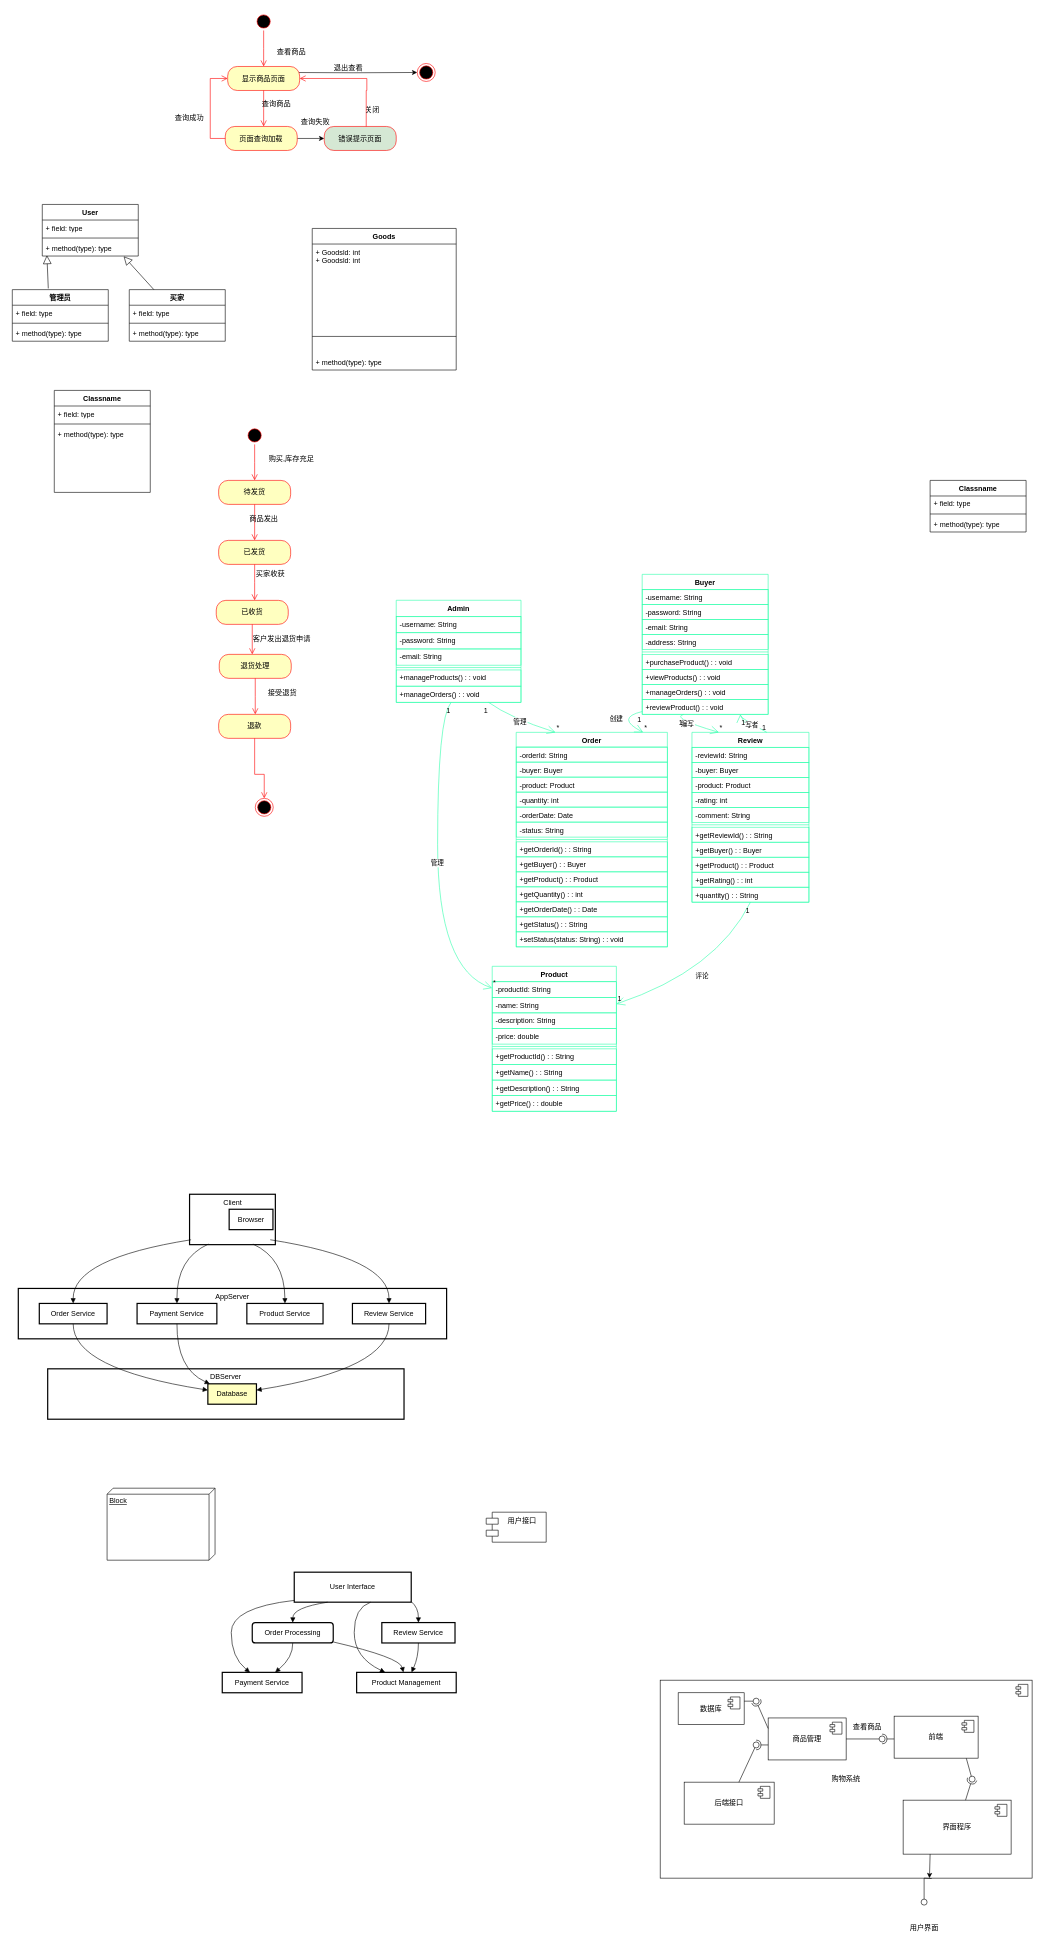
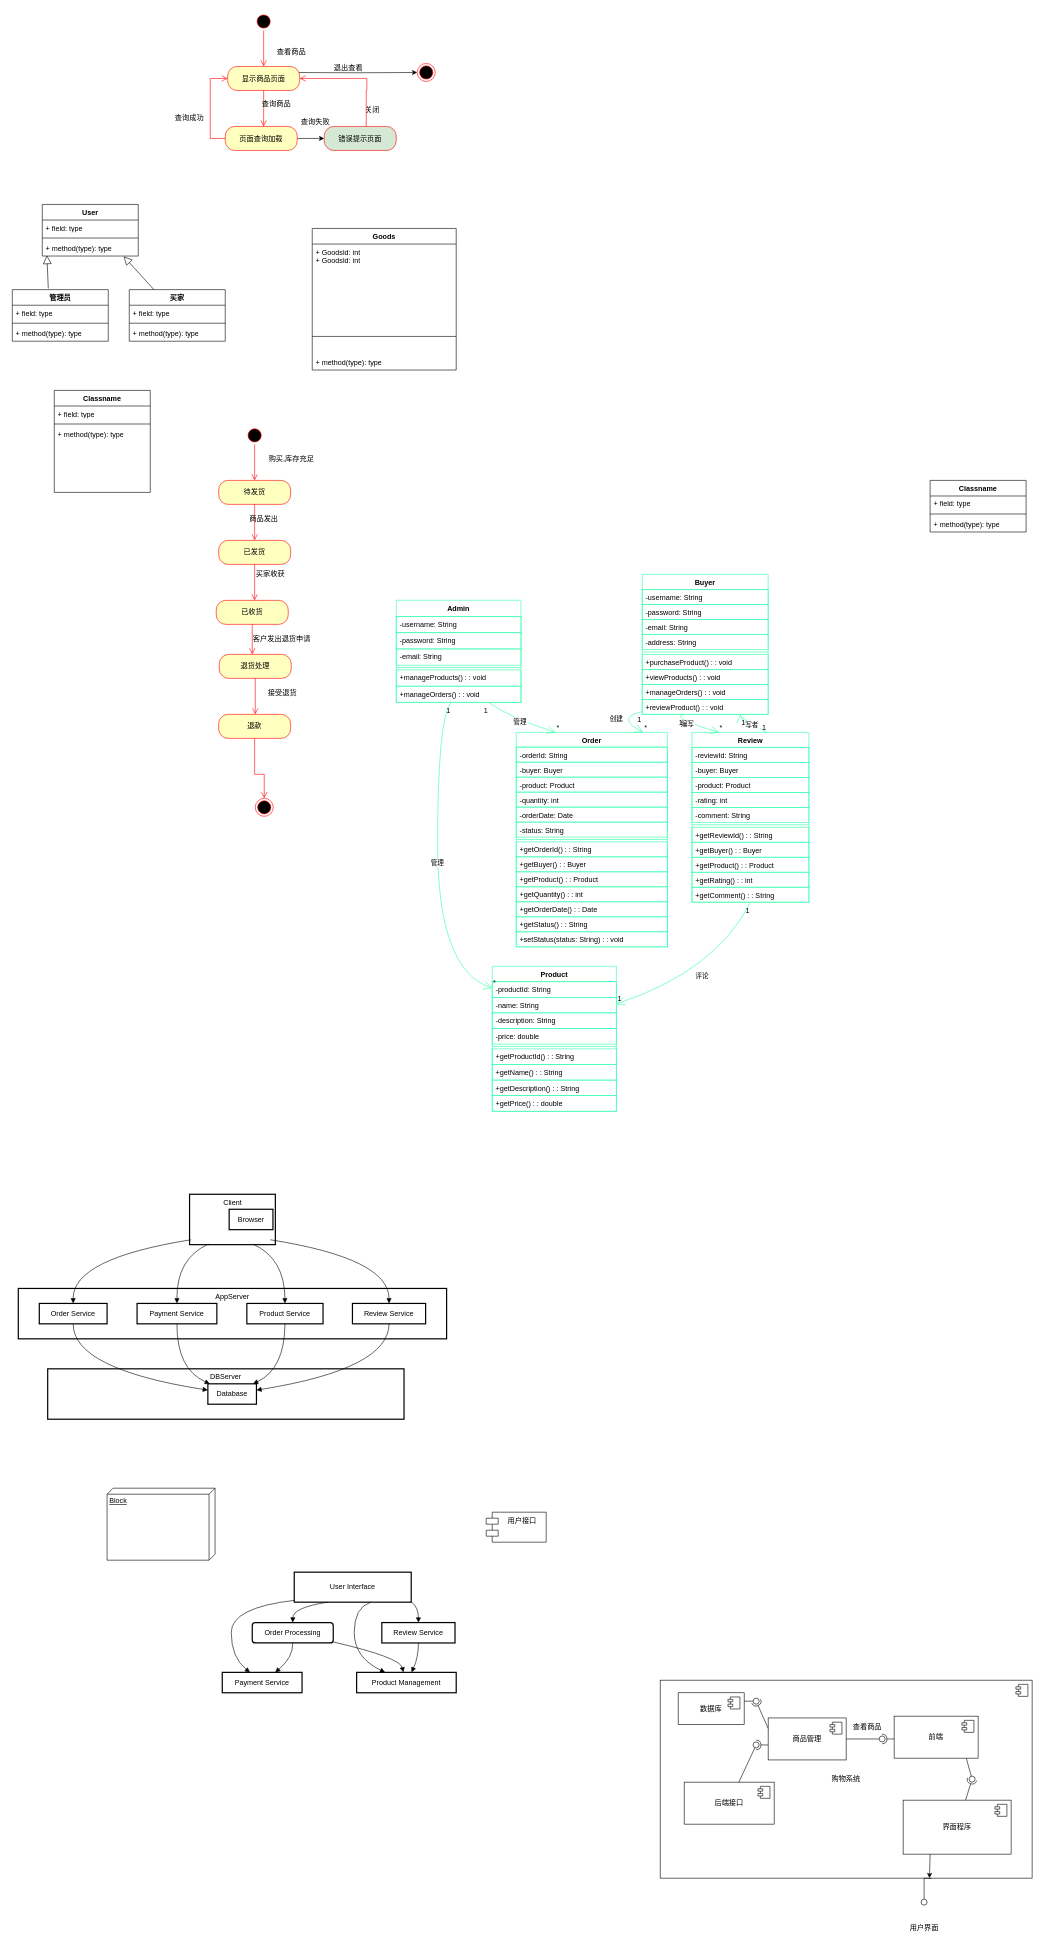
(733, 895) -> (738, 895)
none -> (279, 1358)
(232, 1394) -> (232, 1394)
